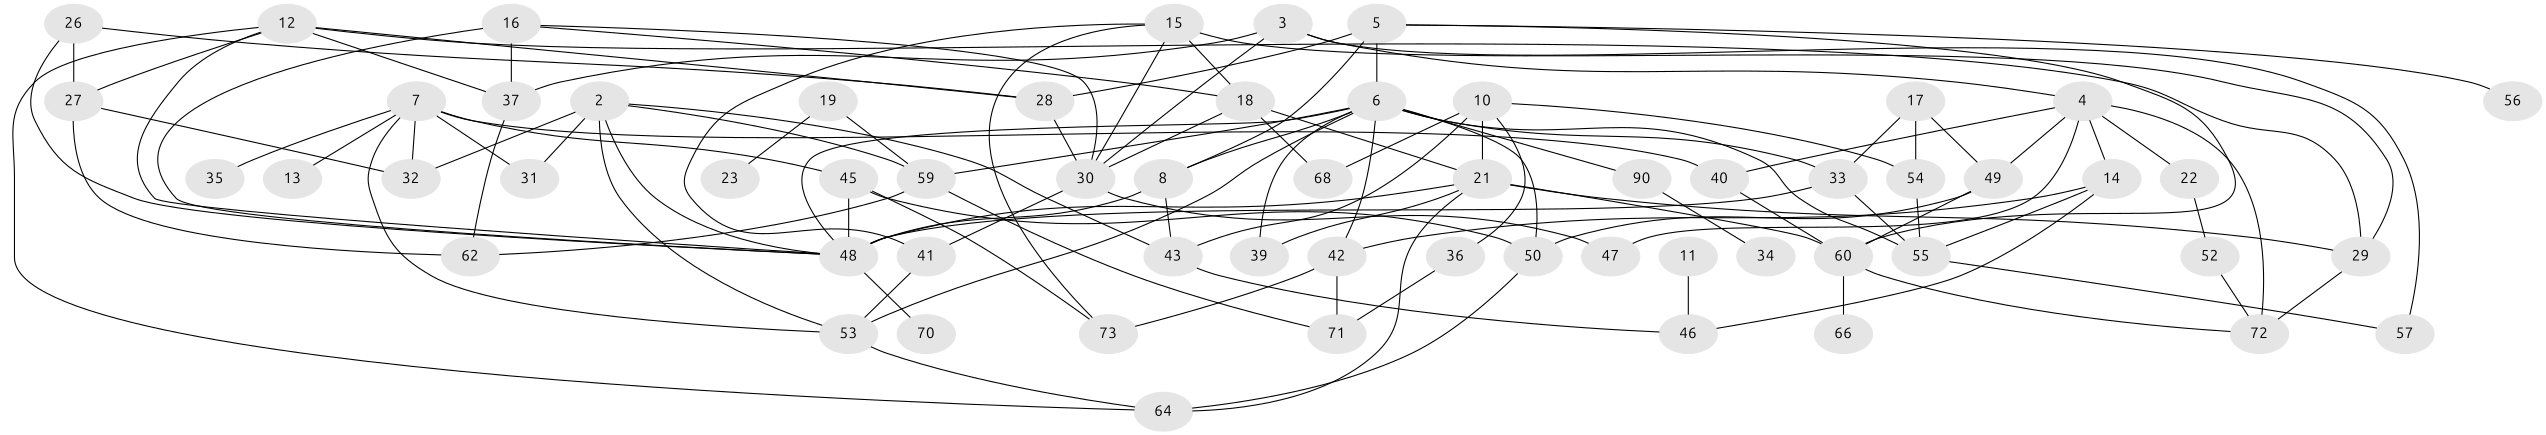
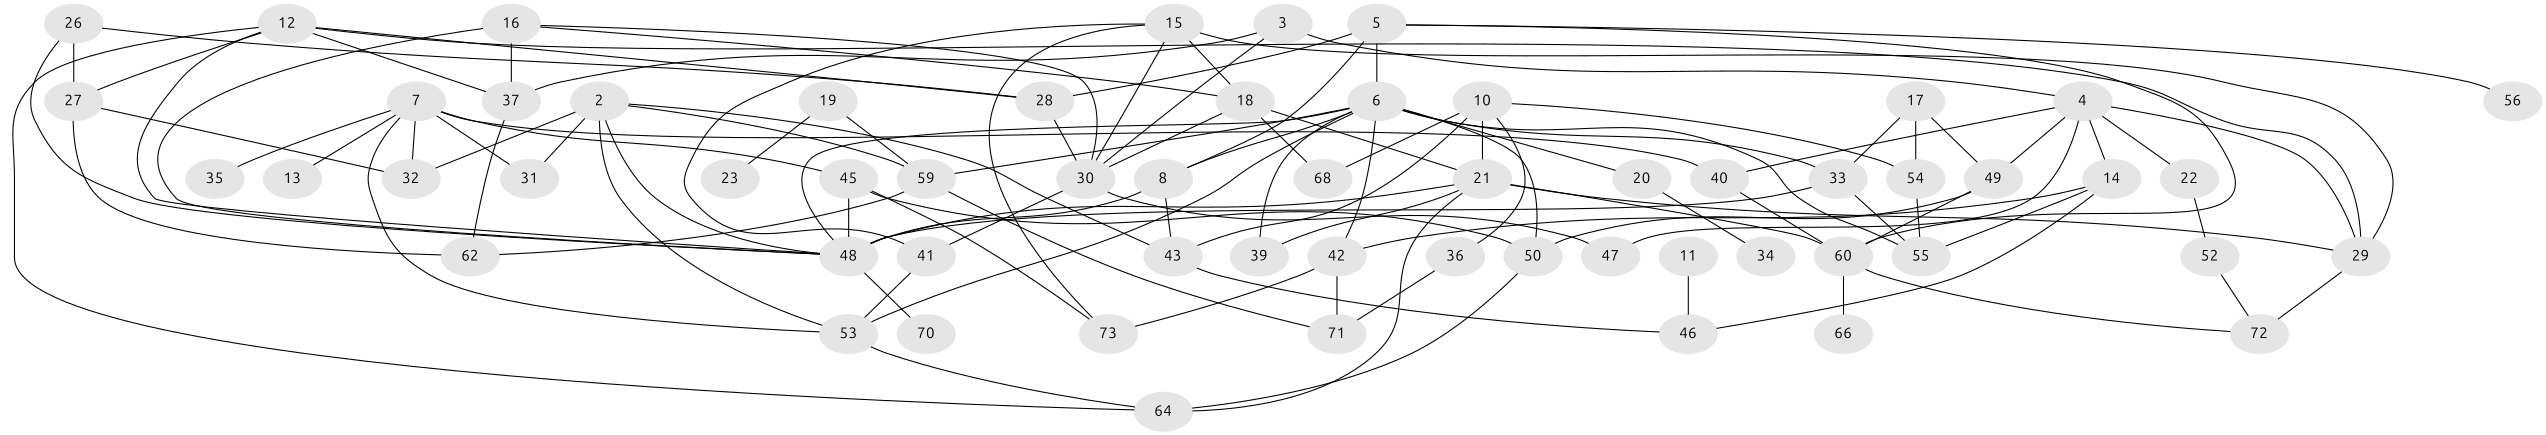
(1642, 179) -> (1642, 179)
(2242, 179) -> (2255, 139)
(2405, 334) -> none
